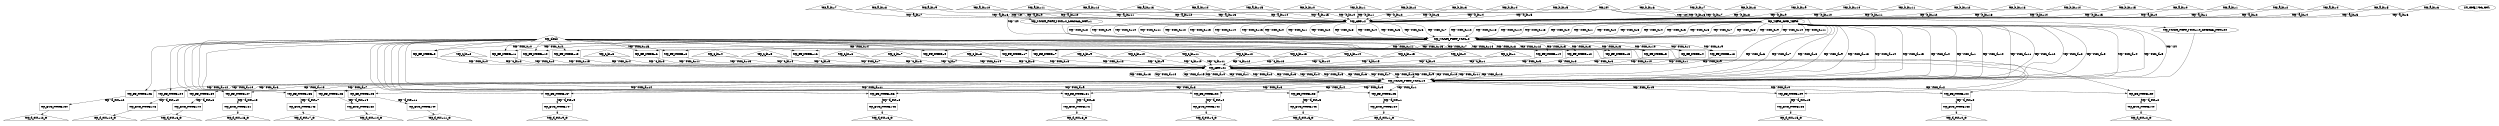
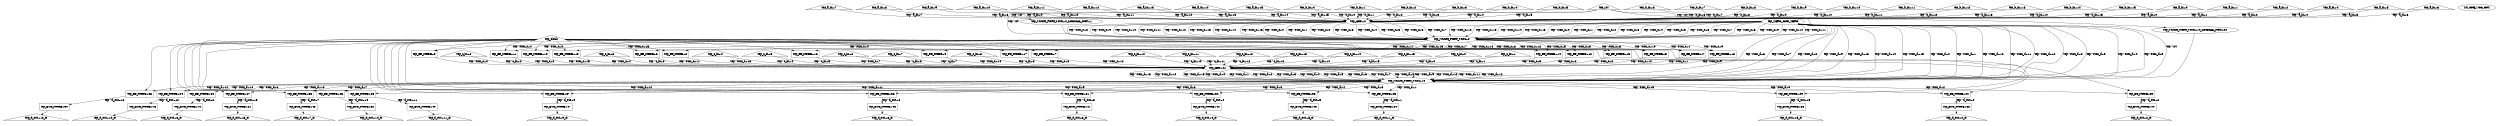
(1085, 54) -> none
